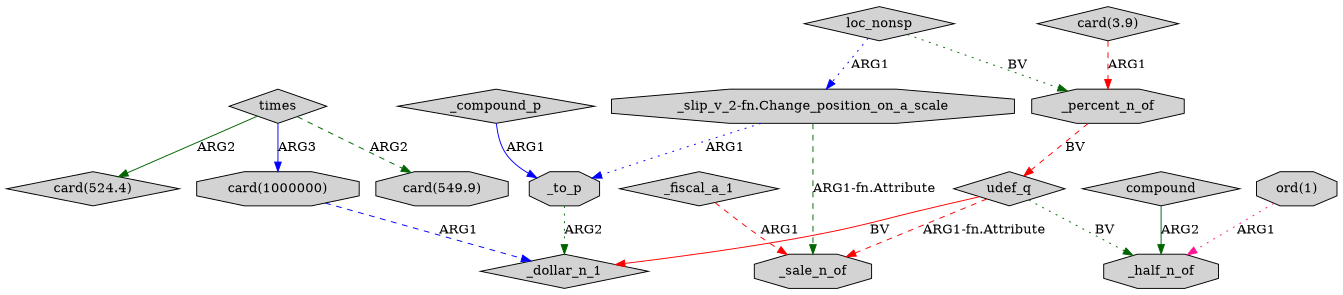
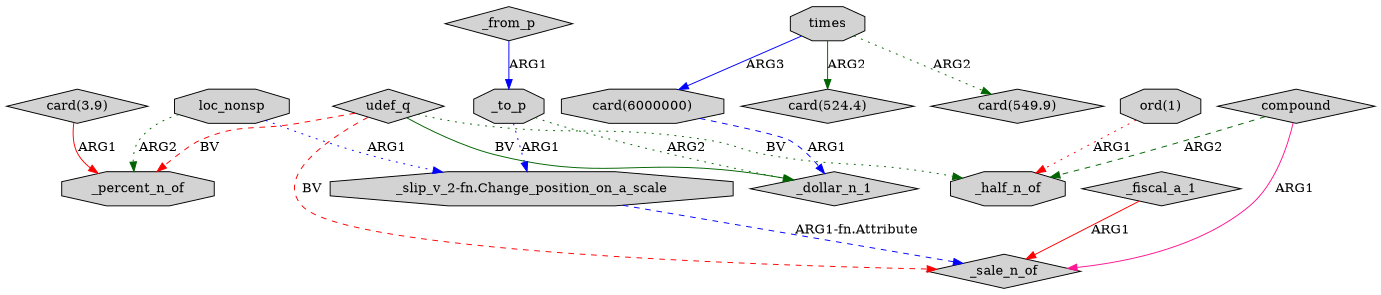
(879, 24) -> (232, 106)
(1108, 60) -> (75, 148)
(1017, 65) -> (158, 148)
(278, 106) -> (828, 24)
(496, 106) -> (509, 24)
(350, 143) -> (918, 63)
(1060, 147) -> (255, 128)
(681, 149) -> (519, 143)
(813, 184) -> (788, 233)
(278, 189) -> (643, 106)
(442, 189) -> (1017, 106)
(1161, 225) -> (1163, 147)
(746, 227) -> (1087, 228)
(1235, 227) -> (1090, 144)
(985, 230) -> (312, 189)
none -> (1212, 231)
(804, 237) -> (592, 168)
(813, 271) -> (1004, 271)
